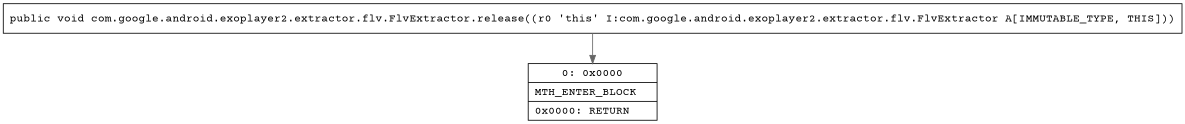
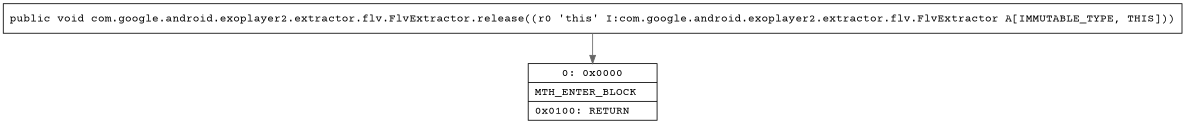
(593, 110) -> (593, 110)
